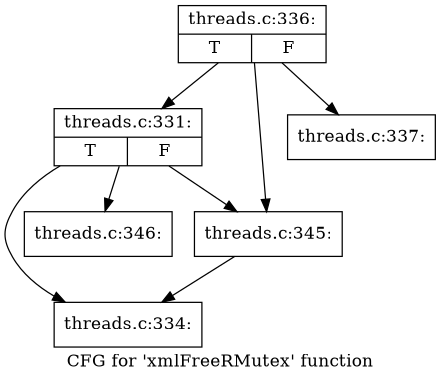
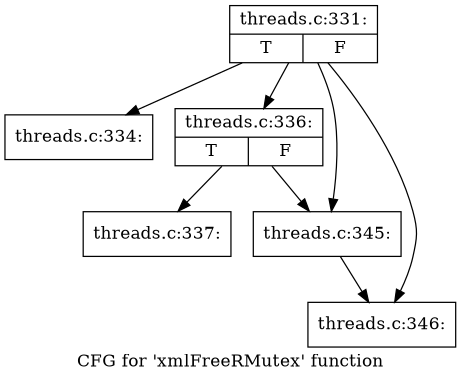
(195, 82) -> (279, 80)
(204, 276) -> (351, 274)
